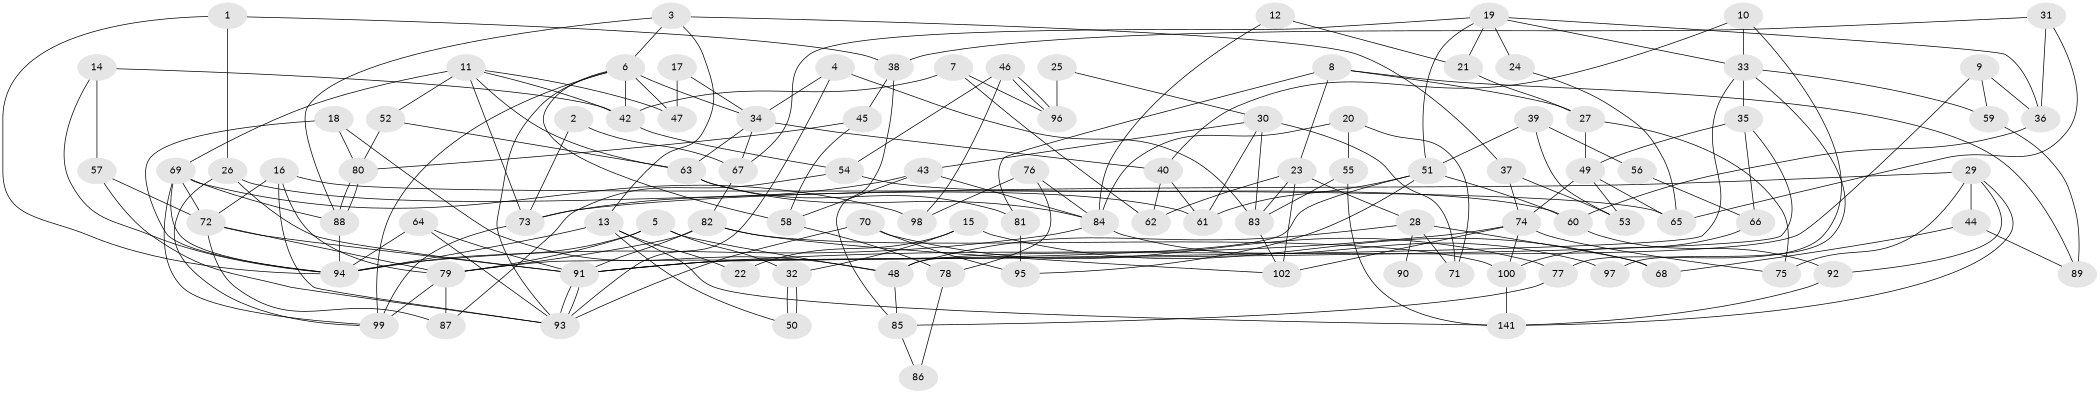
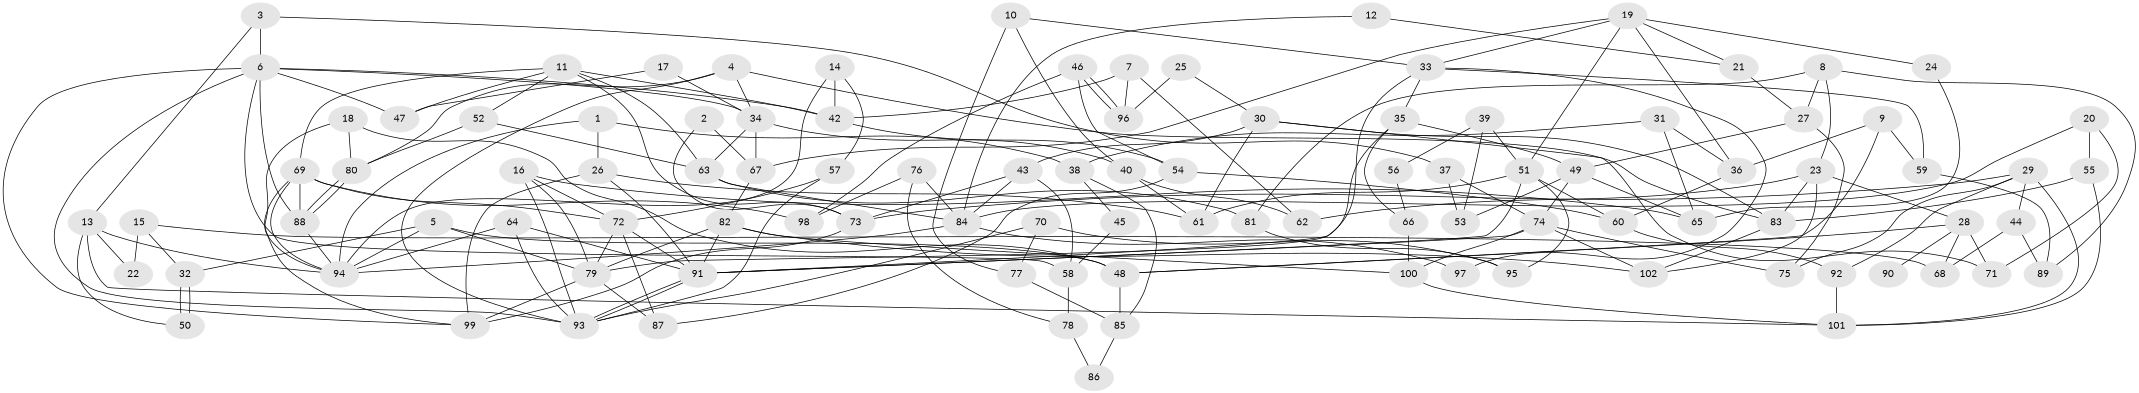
(420, 53) -> (265, 149)
(611, 150) -> (522, 86)
(1506, 326) -> (1837, 326)
